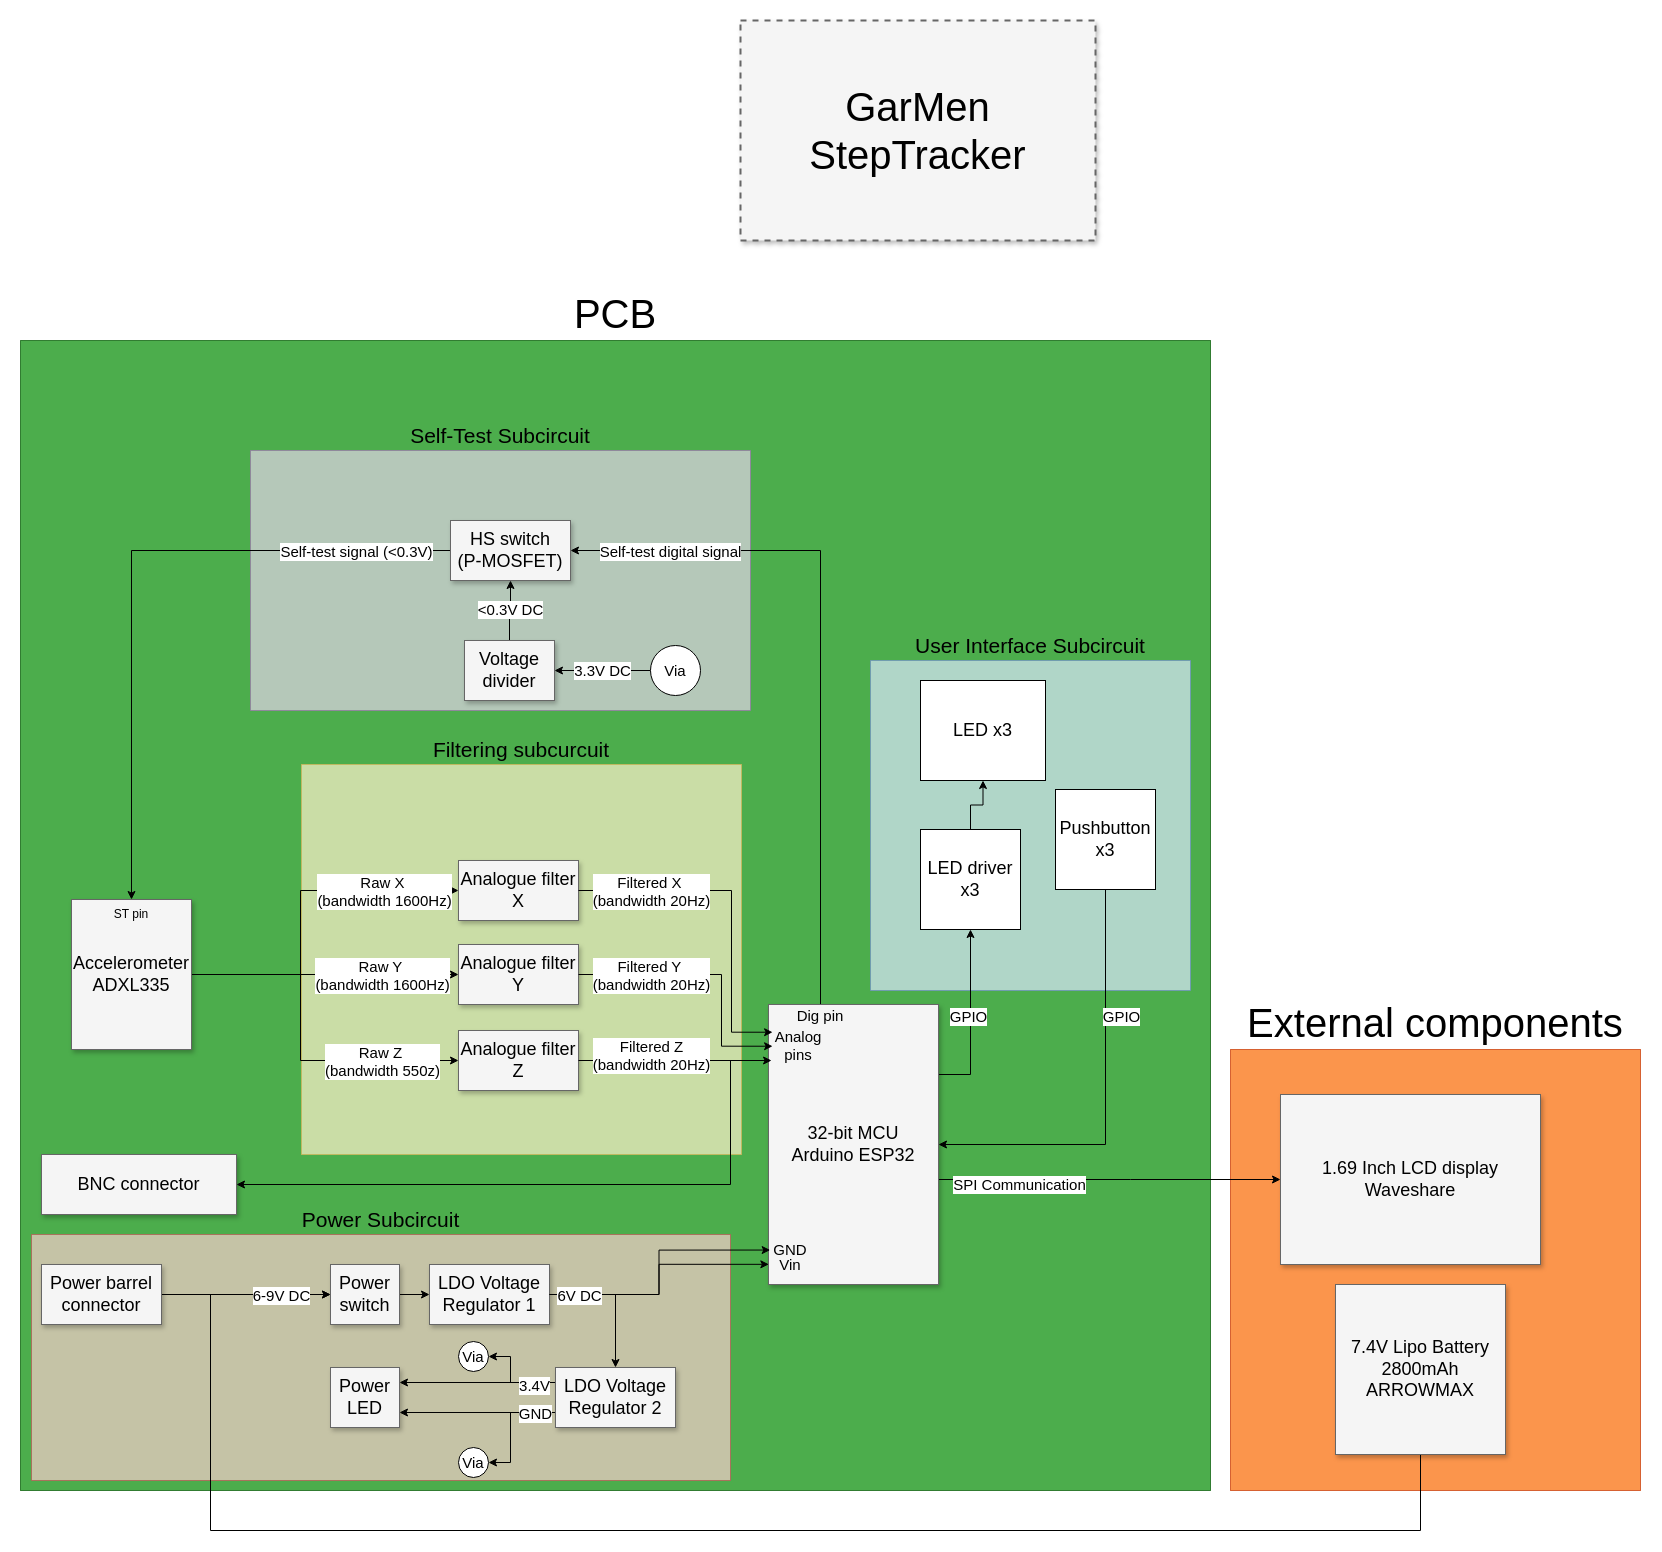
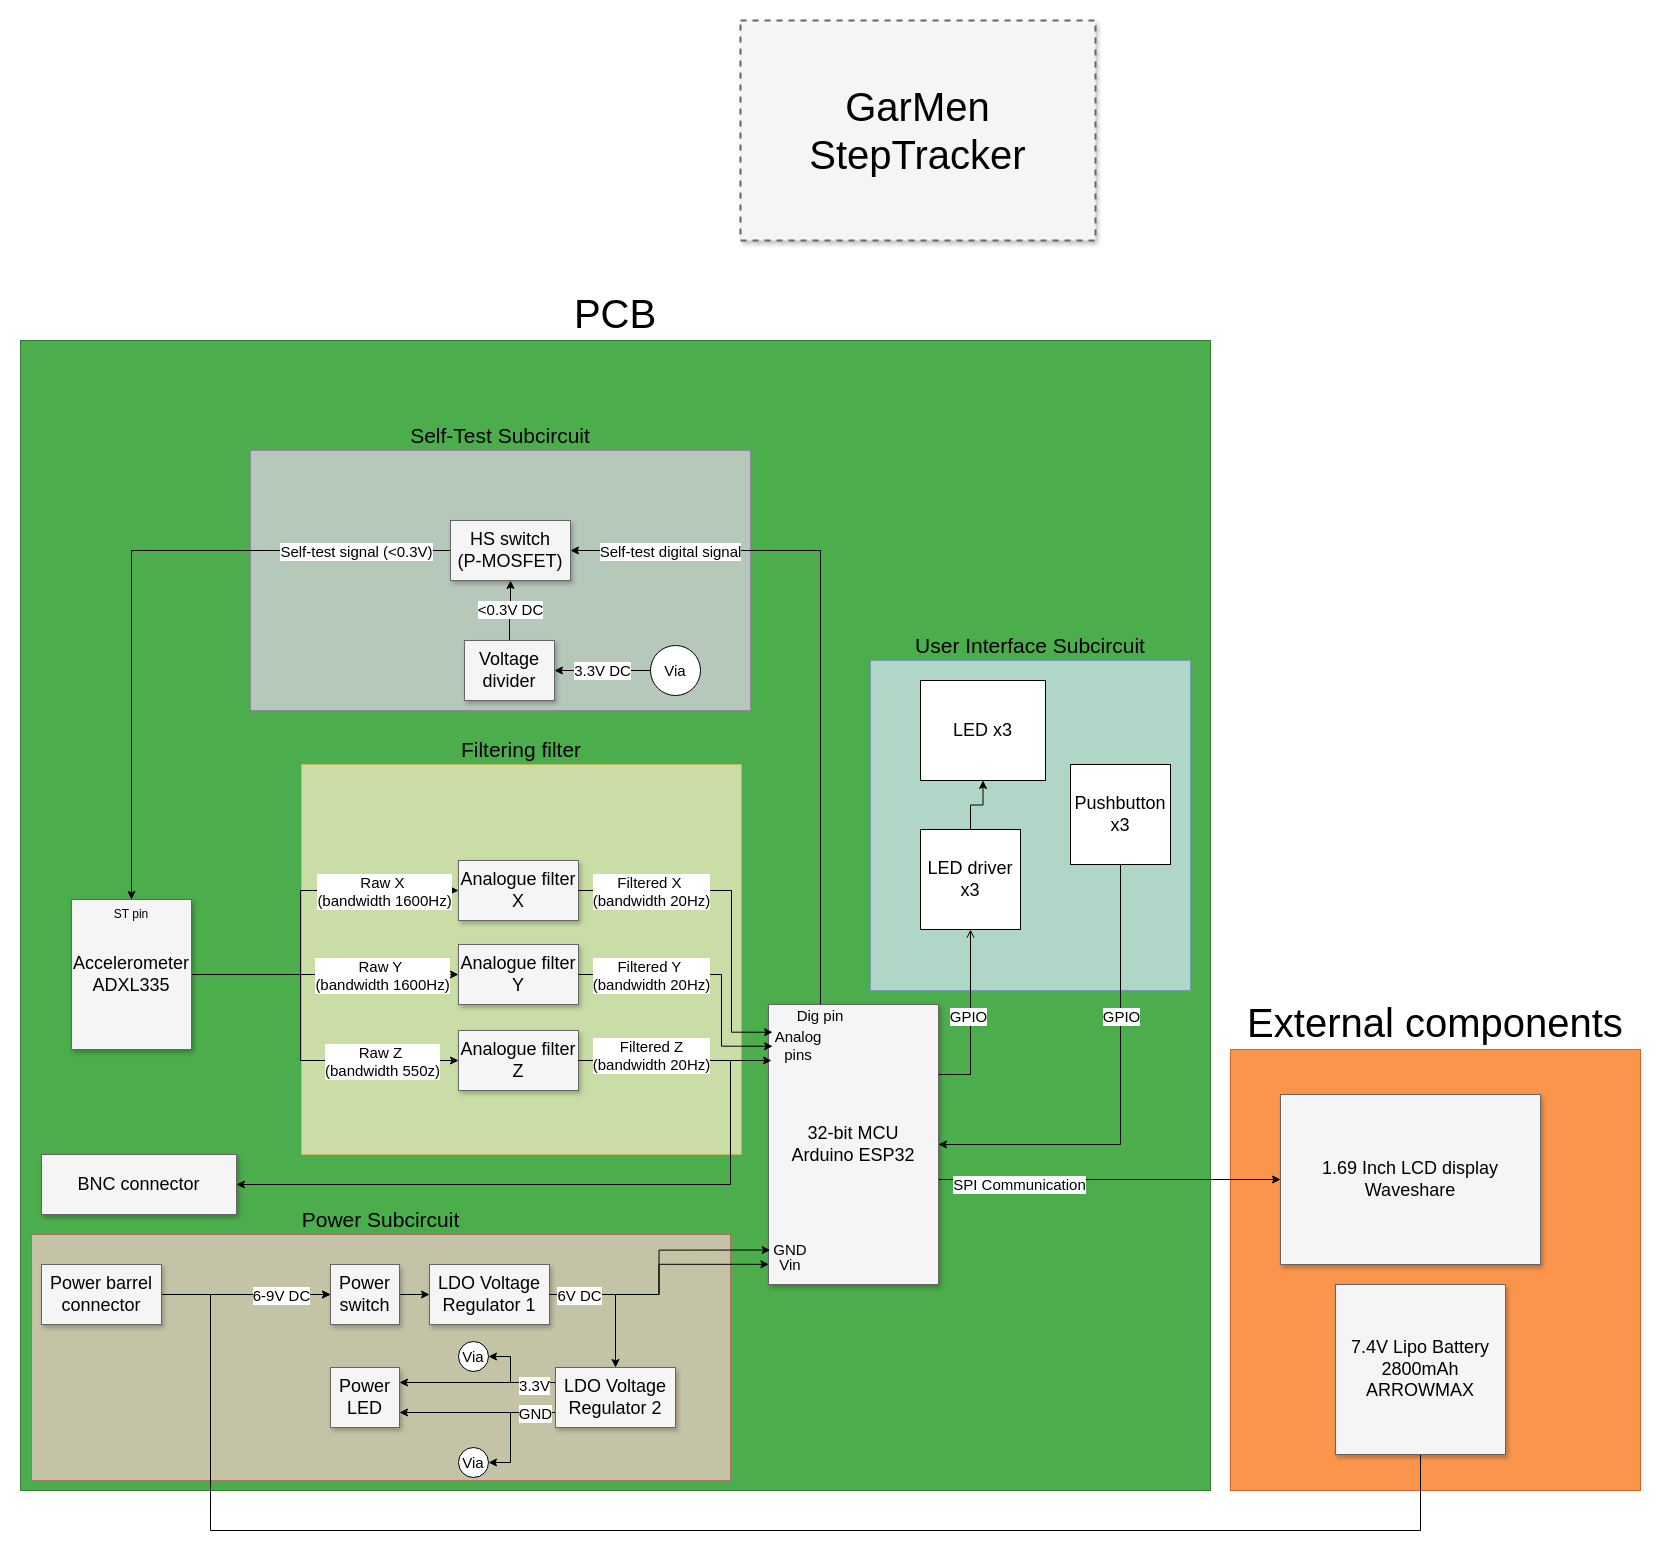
(522, 754) -> (522, 754)
(1106, 840) -> (1121, 815)
(971, 937) -> (971, 935)
(535, 1386) -> (535, 1386)
